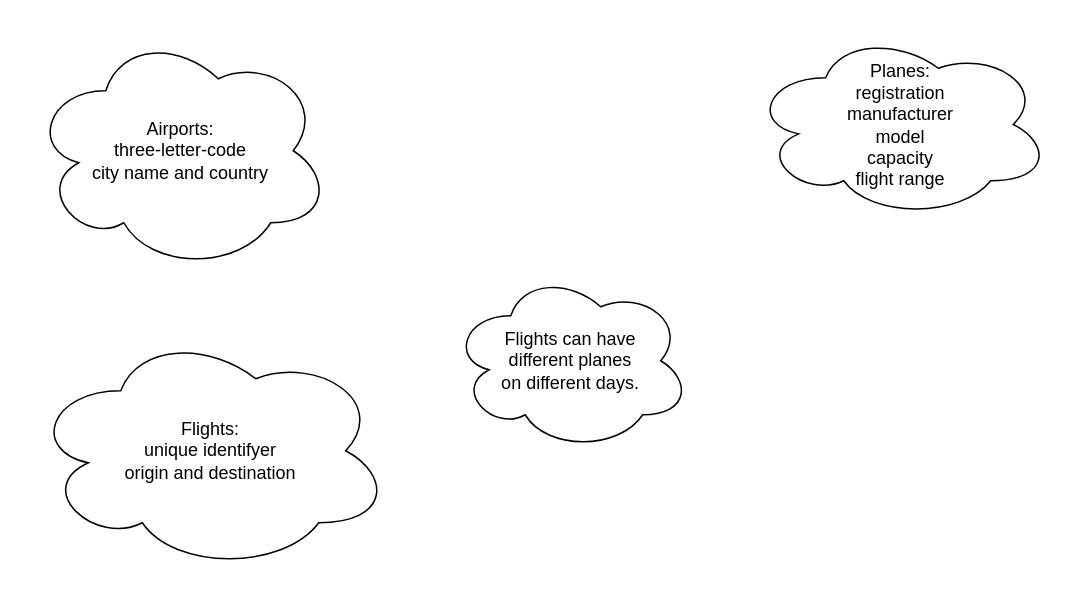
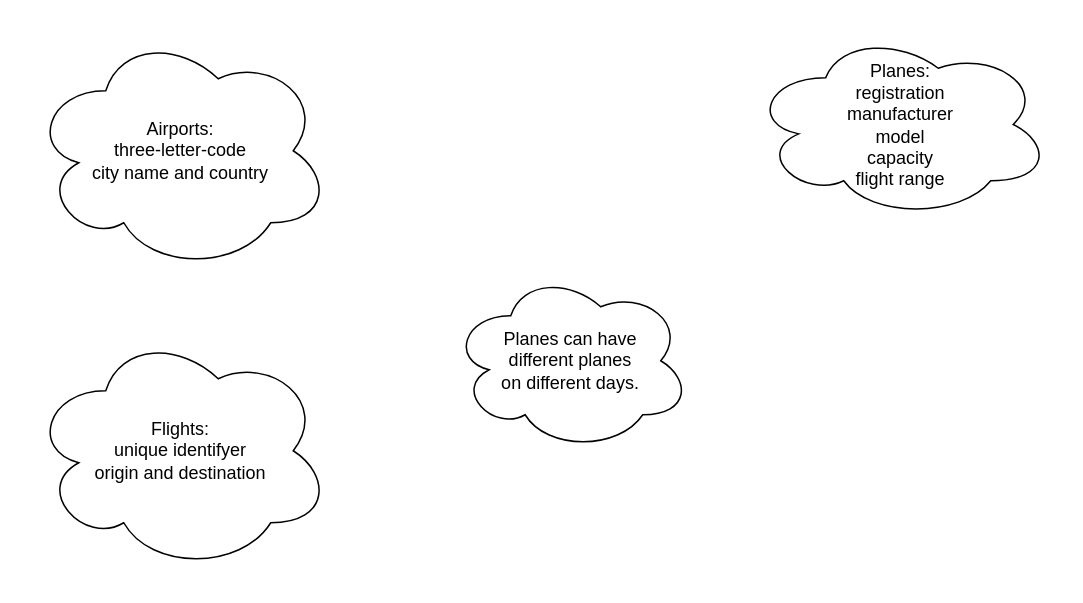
(571, 361) -> (571, 361)
(211, 451) -> (181, 451)
